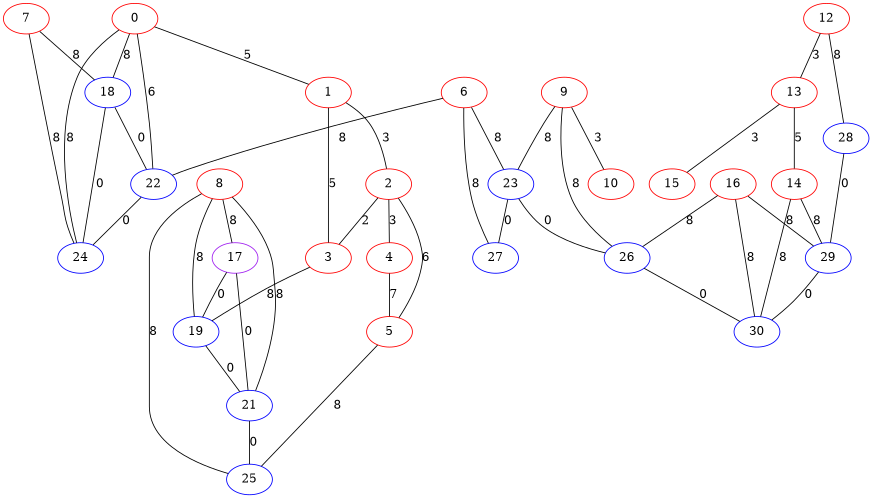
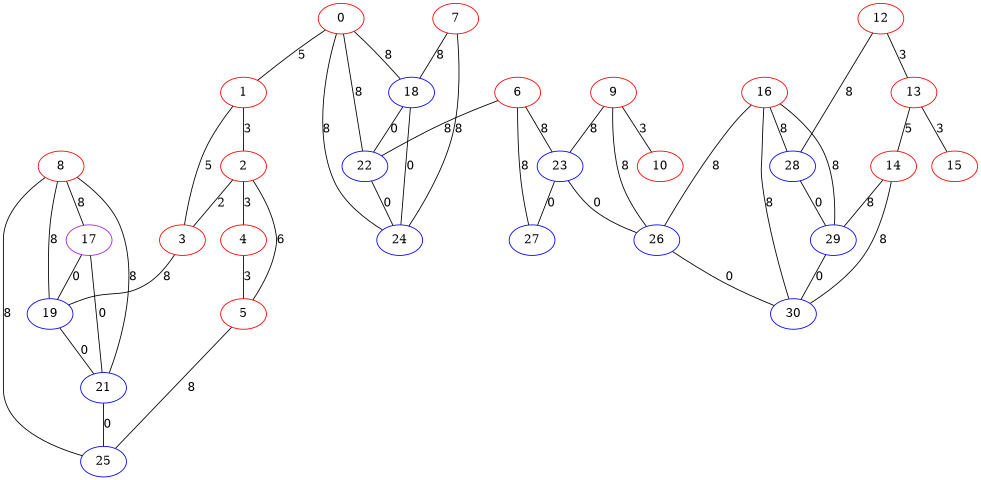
(152, 92) -> (359, 92)
none -> (779, 129)
(394, 295) -> (248, 277)
